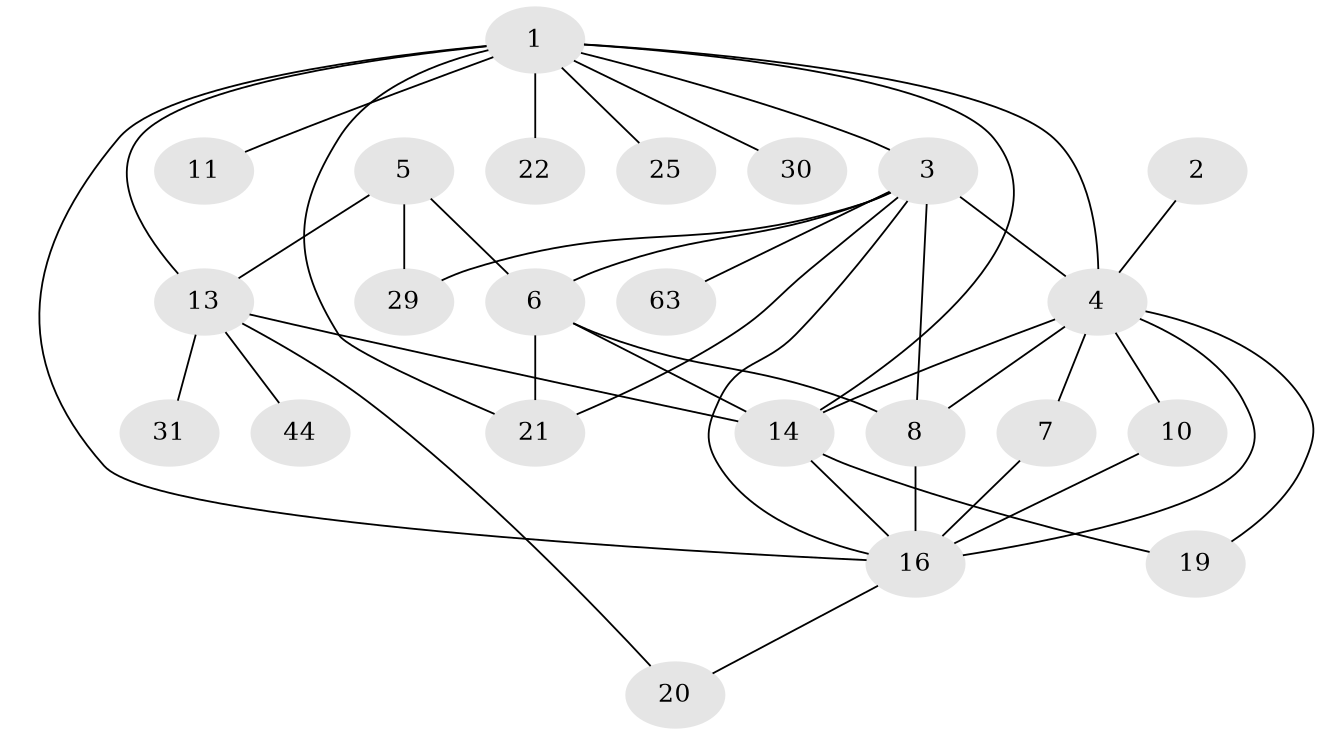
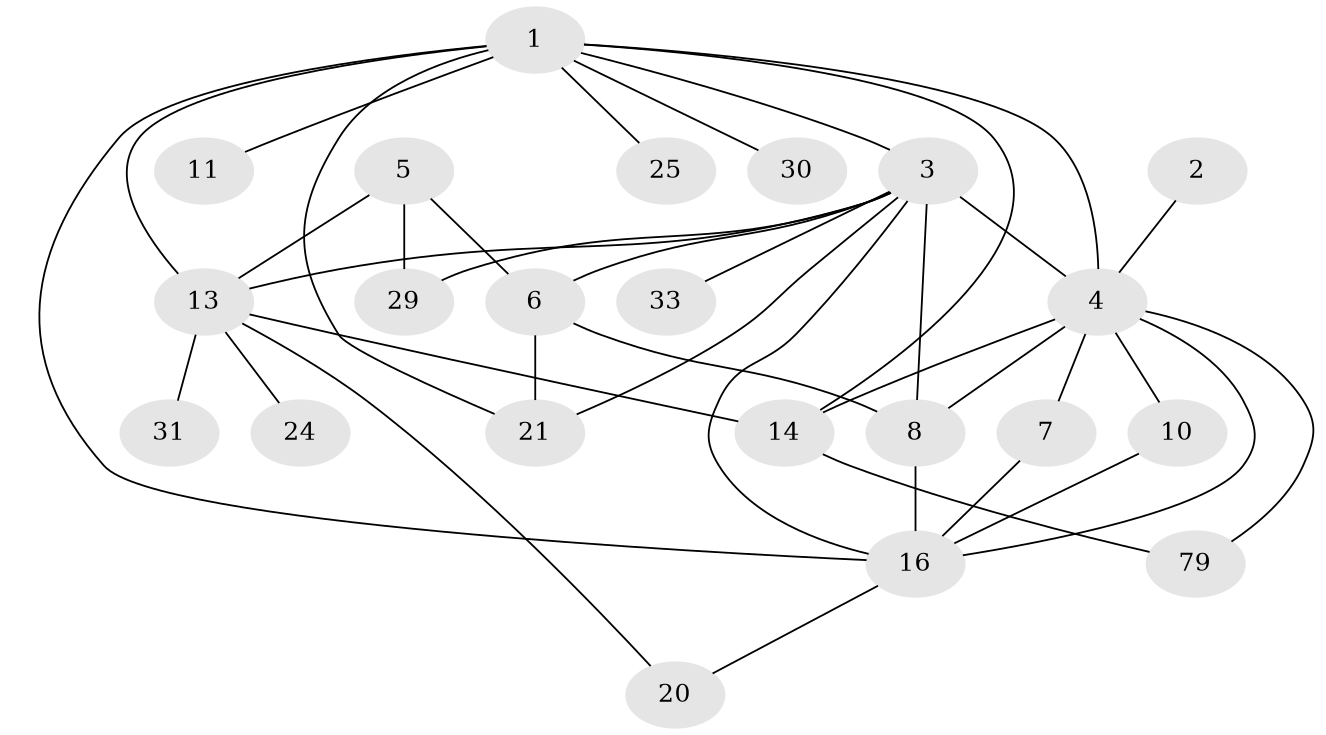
(535, 171) -> none
none -> (458, 254)
(666, 302) -> (666, 302)
(655, 365) -> none
(301, 433) -> (301, 433)
(850, 498) -> none
(1196, 564) -> (1196, 564)
